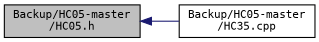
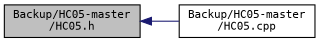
(247, 21) -> (247, 21)
